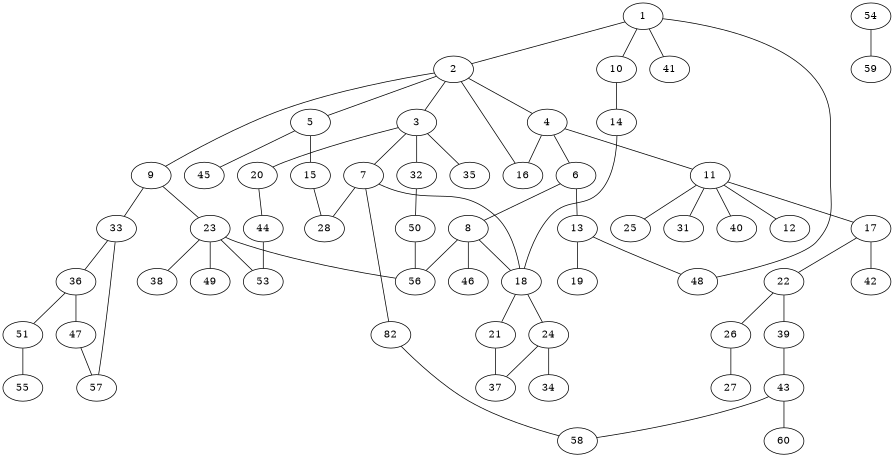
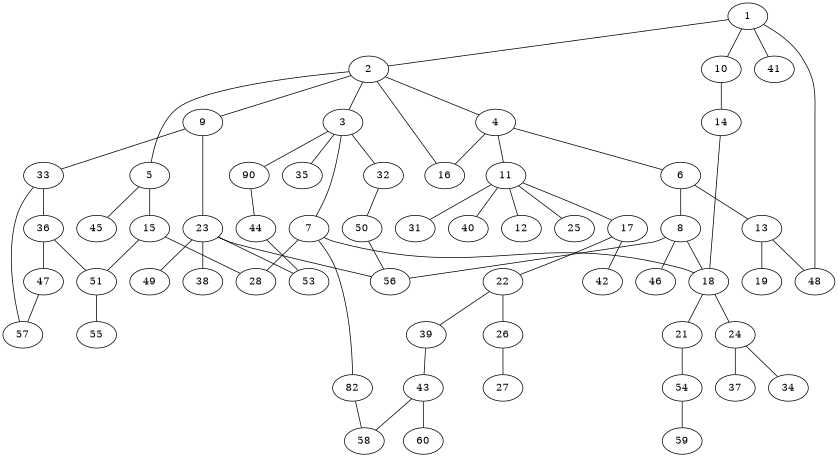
(257, 176) -> (249, 176)
none -> (123, 255)
(496, 361) -> (682, 361)
